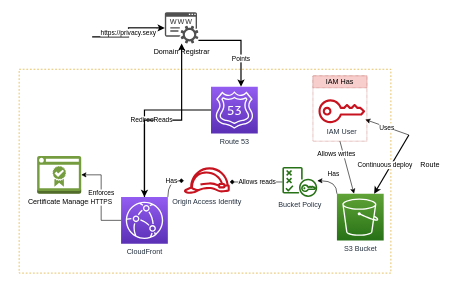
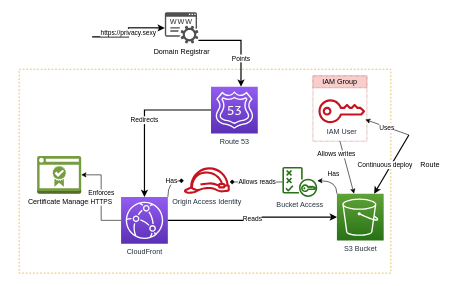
(340, 82) -> (340, 82)
(182, 102) -> (251, 221)
(300, 206) -> (300, 206)
